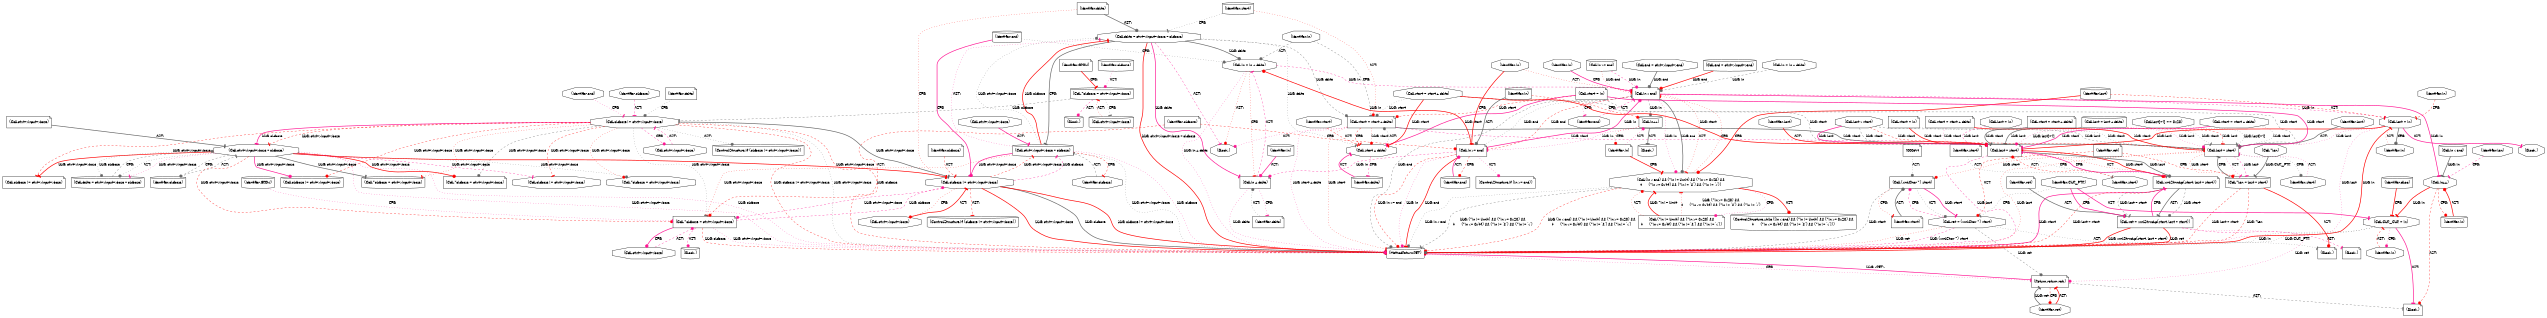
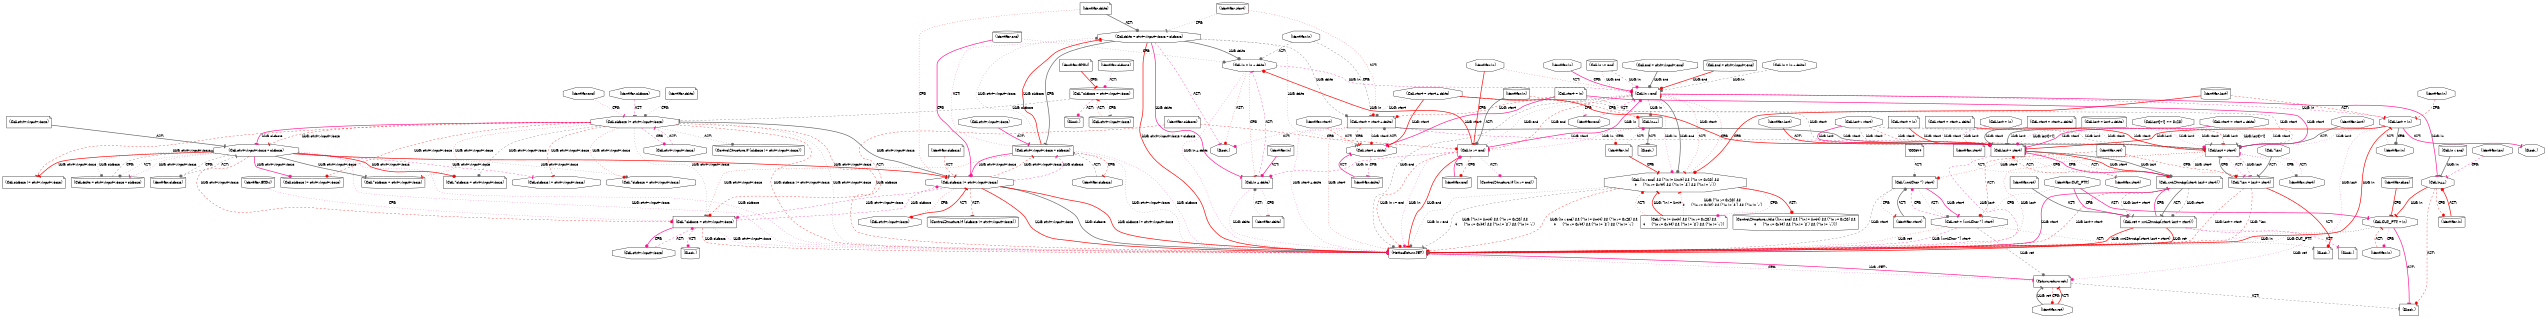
(2278, 165) -> (2273, 165)
(2391, 222) -> (2390, 222)
